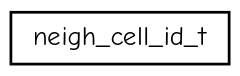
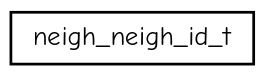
(120, 38) -> (132, 38)
